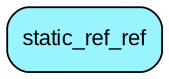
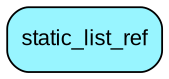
(85, 40) -> (85, 40)
